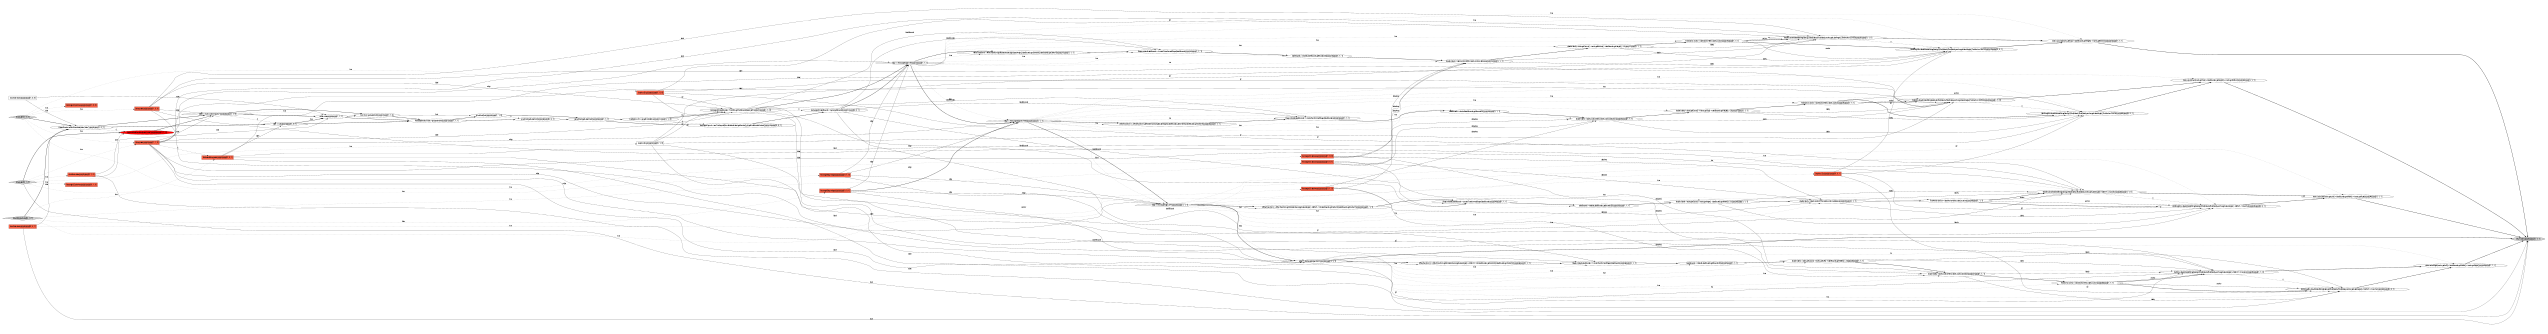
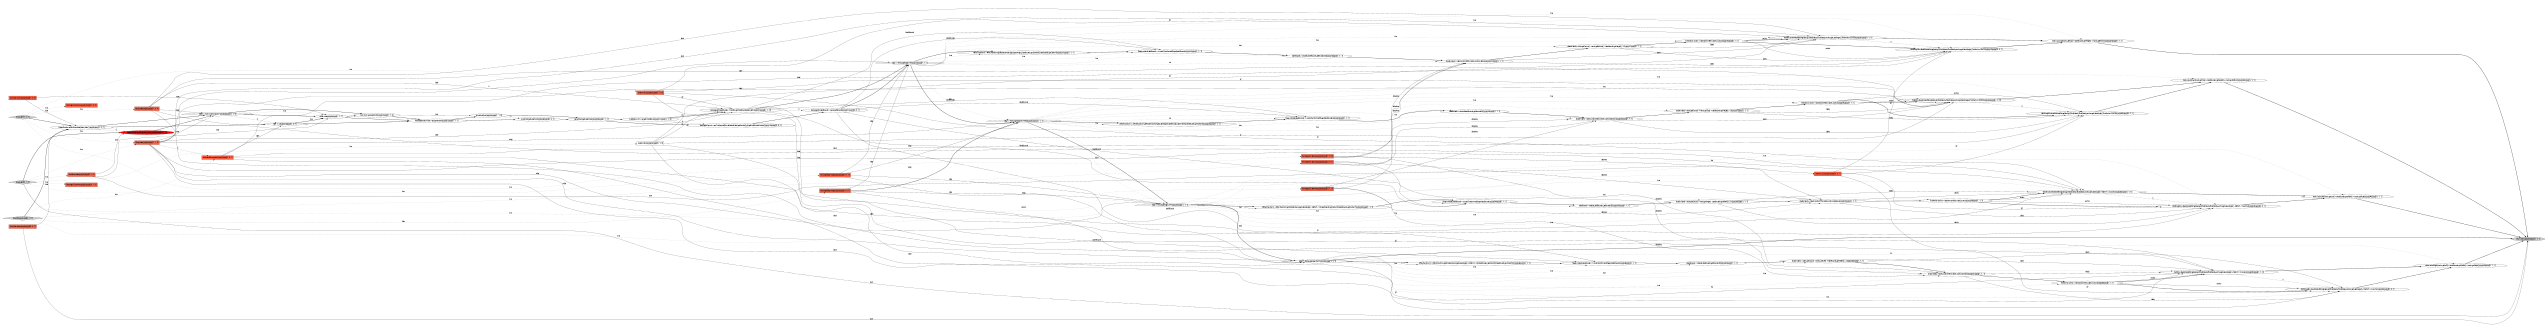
(489, 87) -> (489, 87)
(23, 98) -> (23, 98)
(674, 227) -> (661, 216)
(1314, 304) -> (951, 183)
